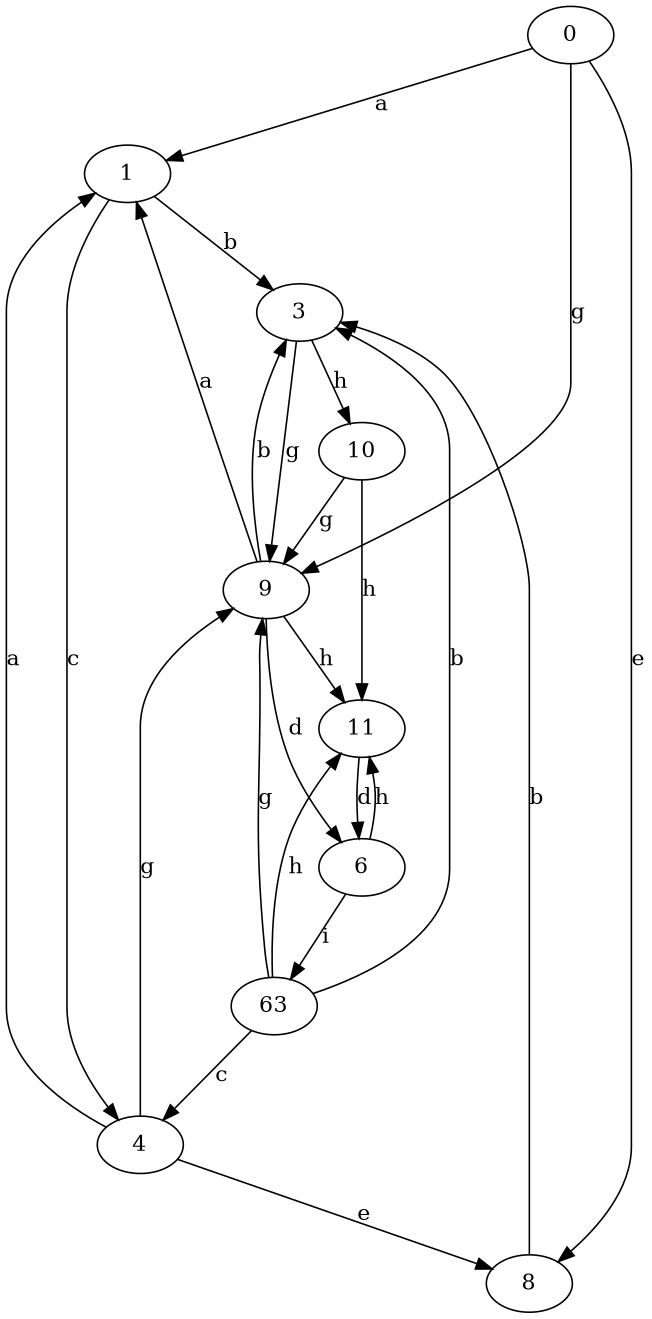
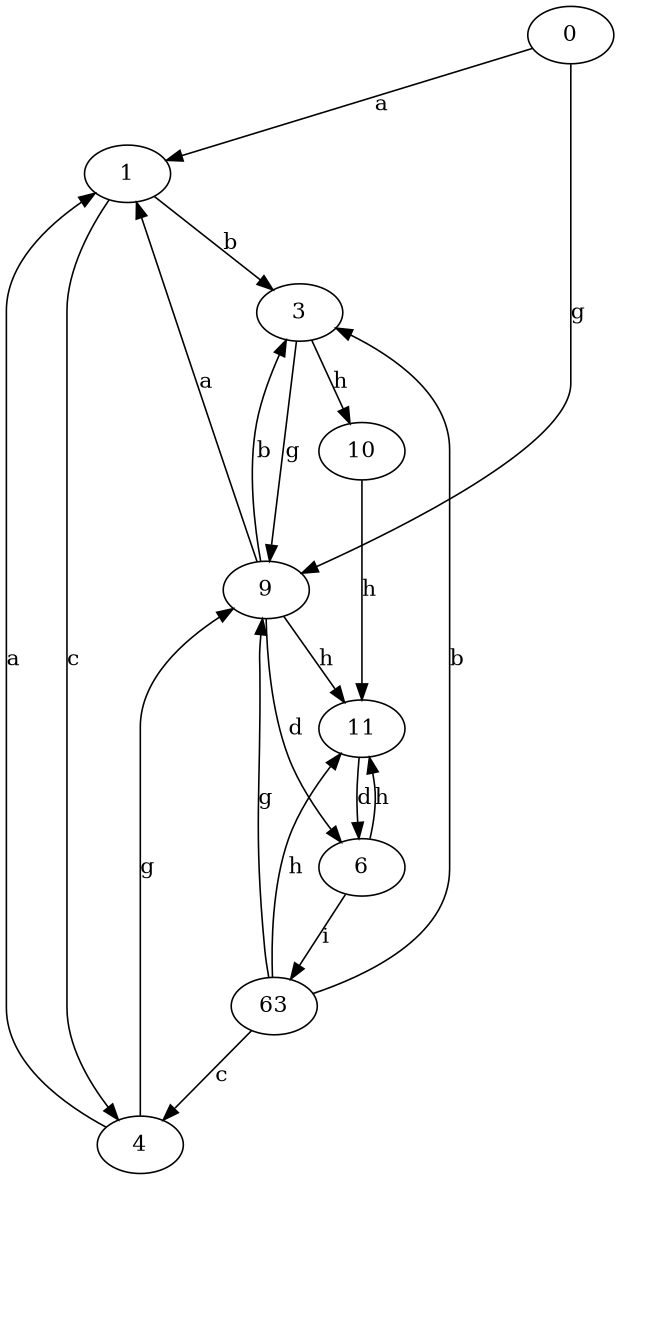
(319, 514) -> none
(529, 1284) -> none
